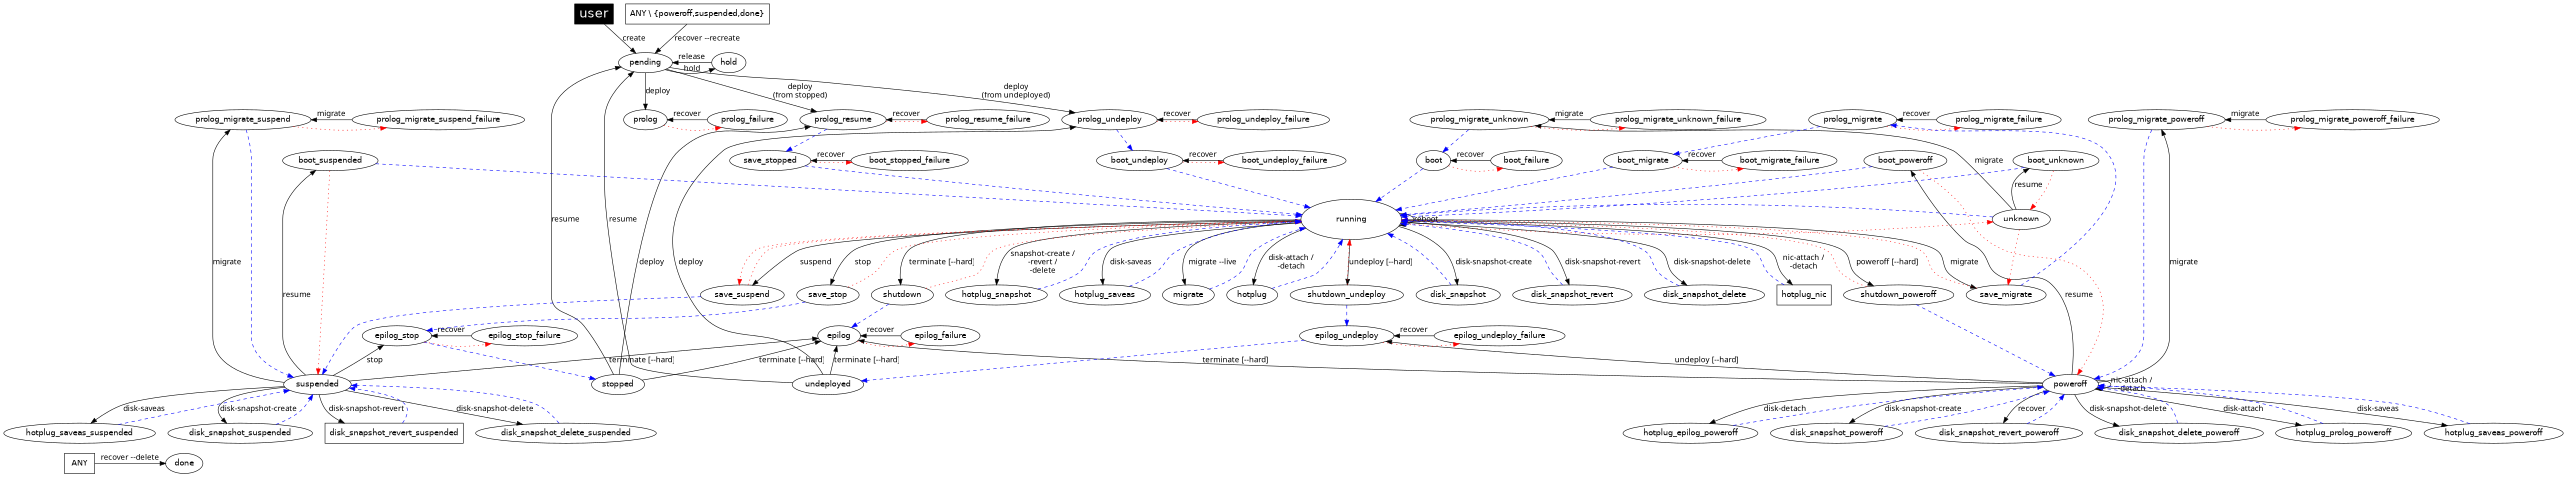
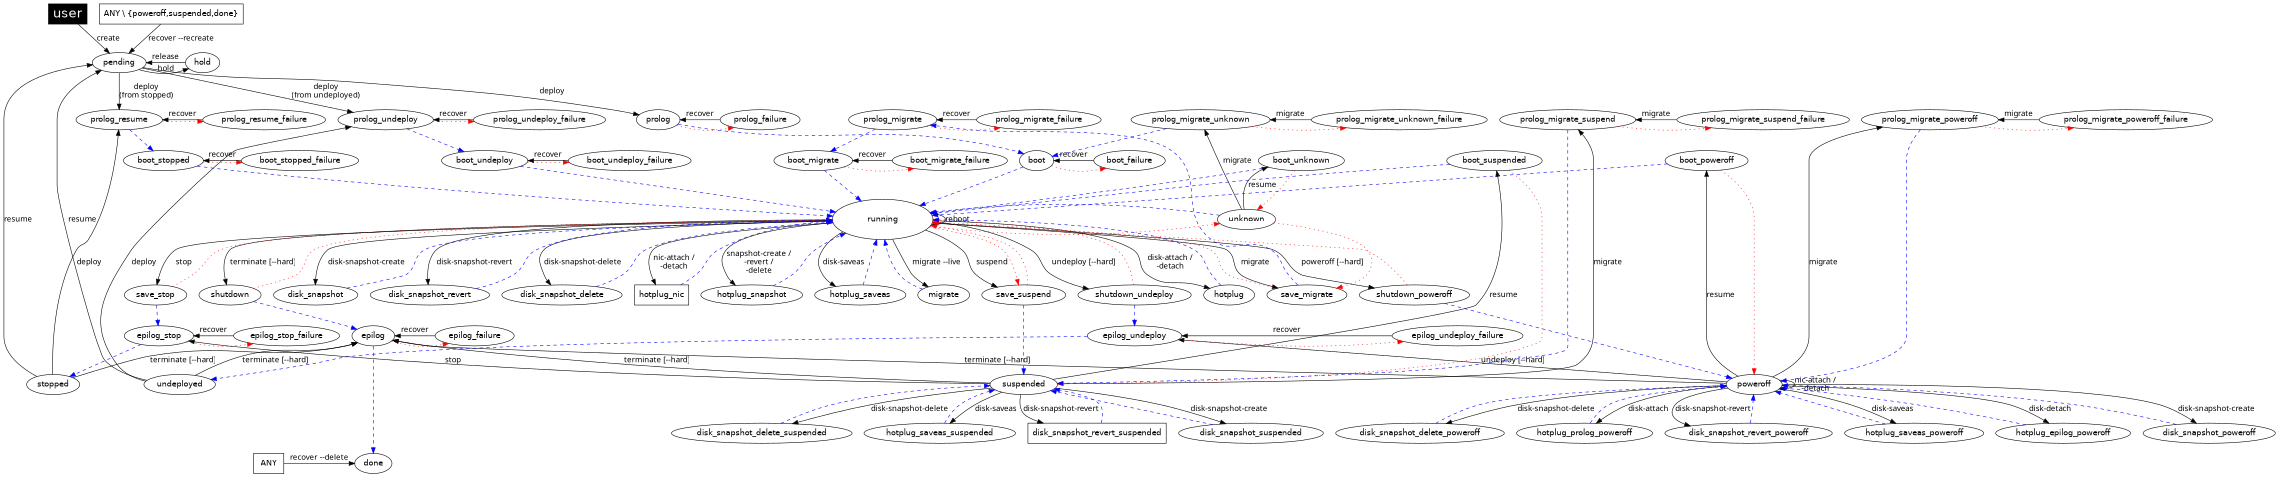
none -> (849, 135)
(770, 161) -> (163, 161)
none -> (373, 397)
(2032, 409) -> (1713, 409)
